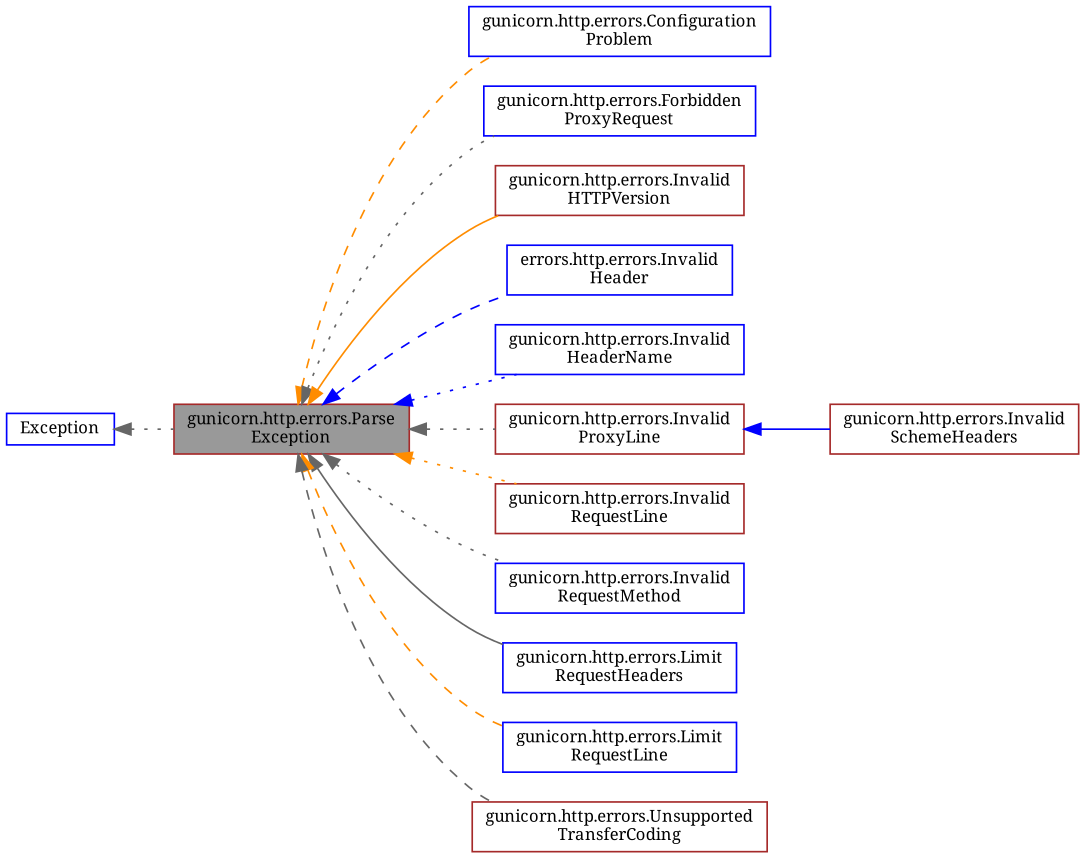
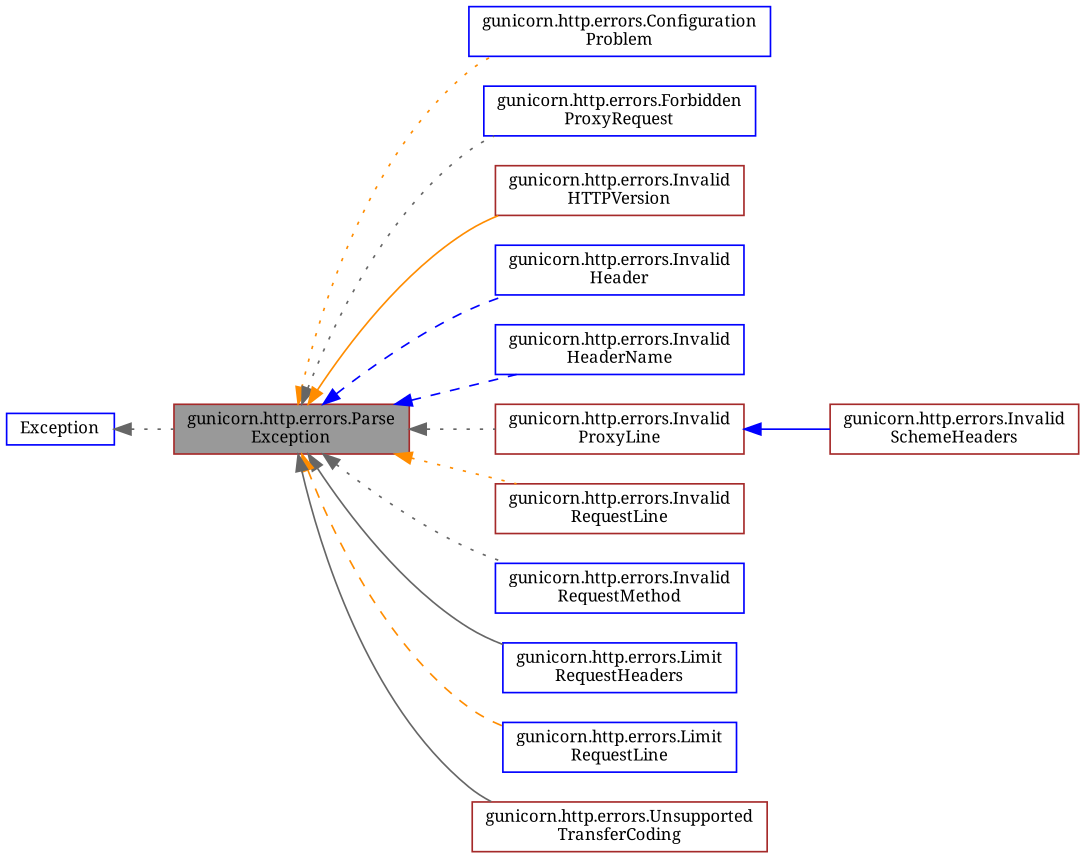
(368, 204) -> (368, 204)
(620, 270) -> (620, 270)
(464, 387) -> (464, 387)
(368, 654) -> (368, 654)
